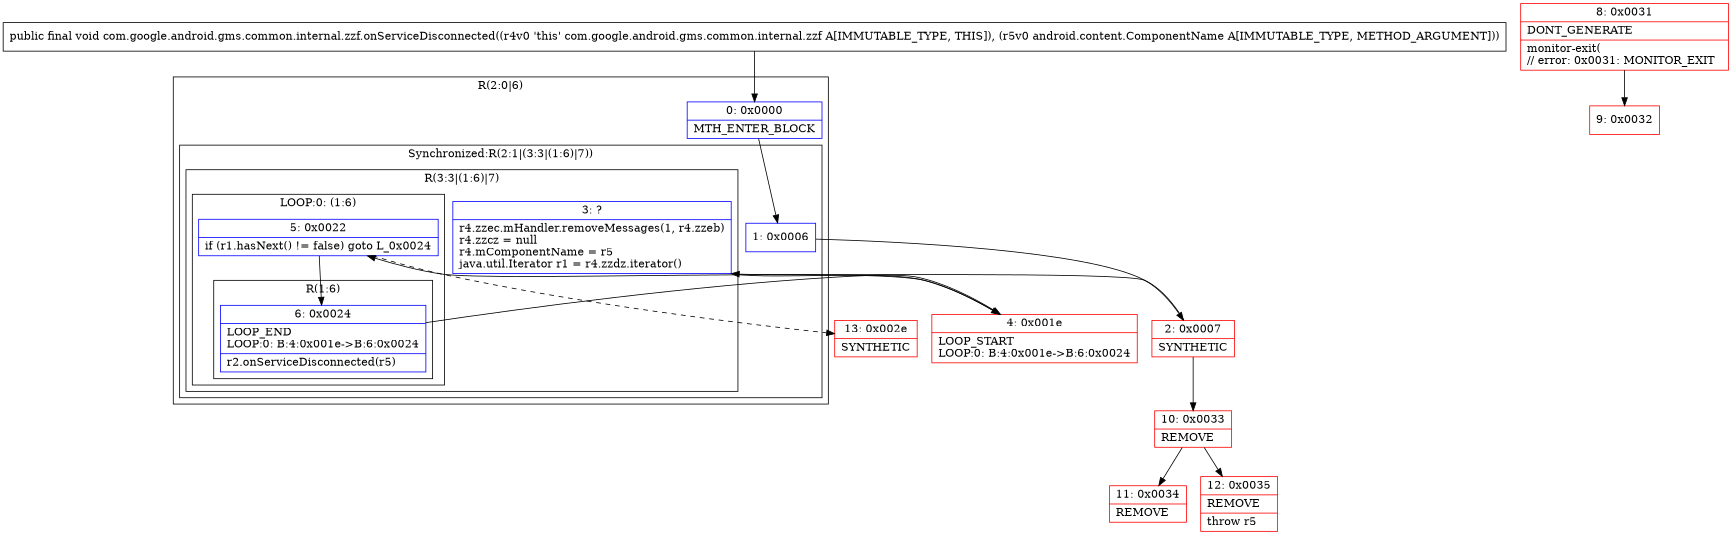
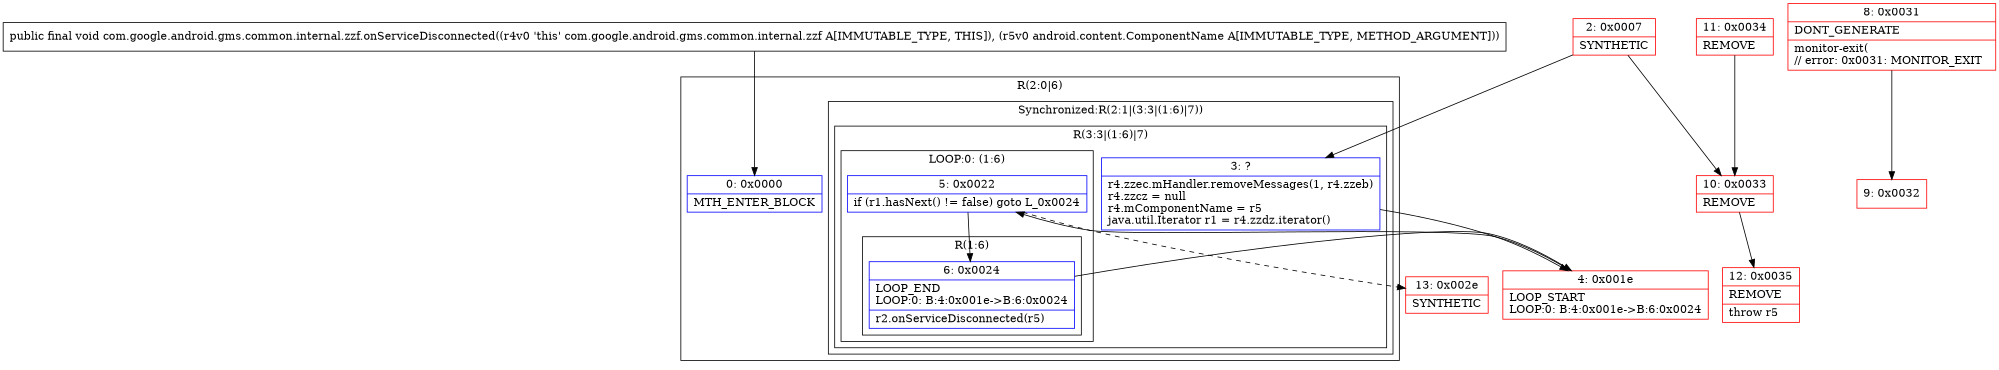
(781, 238) -> none
(1173, 463) -> (1735, 111)
